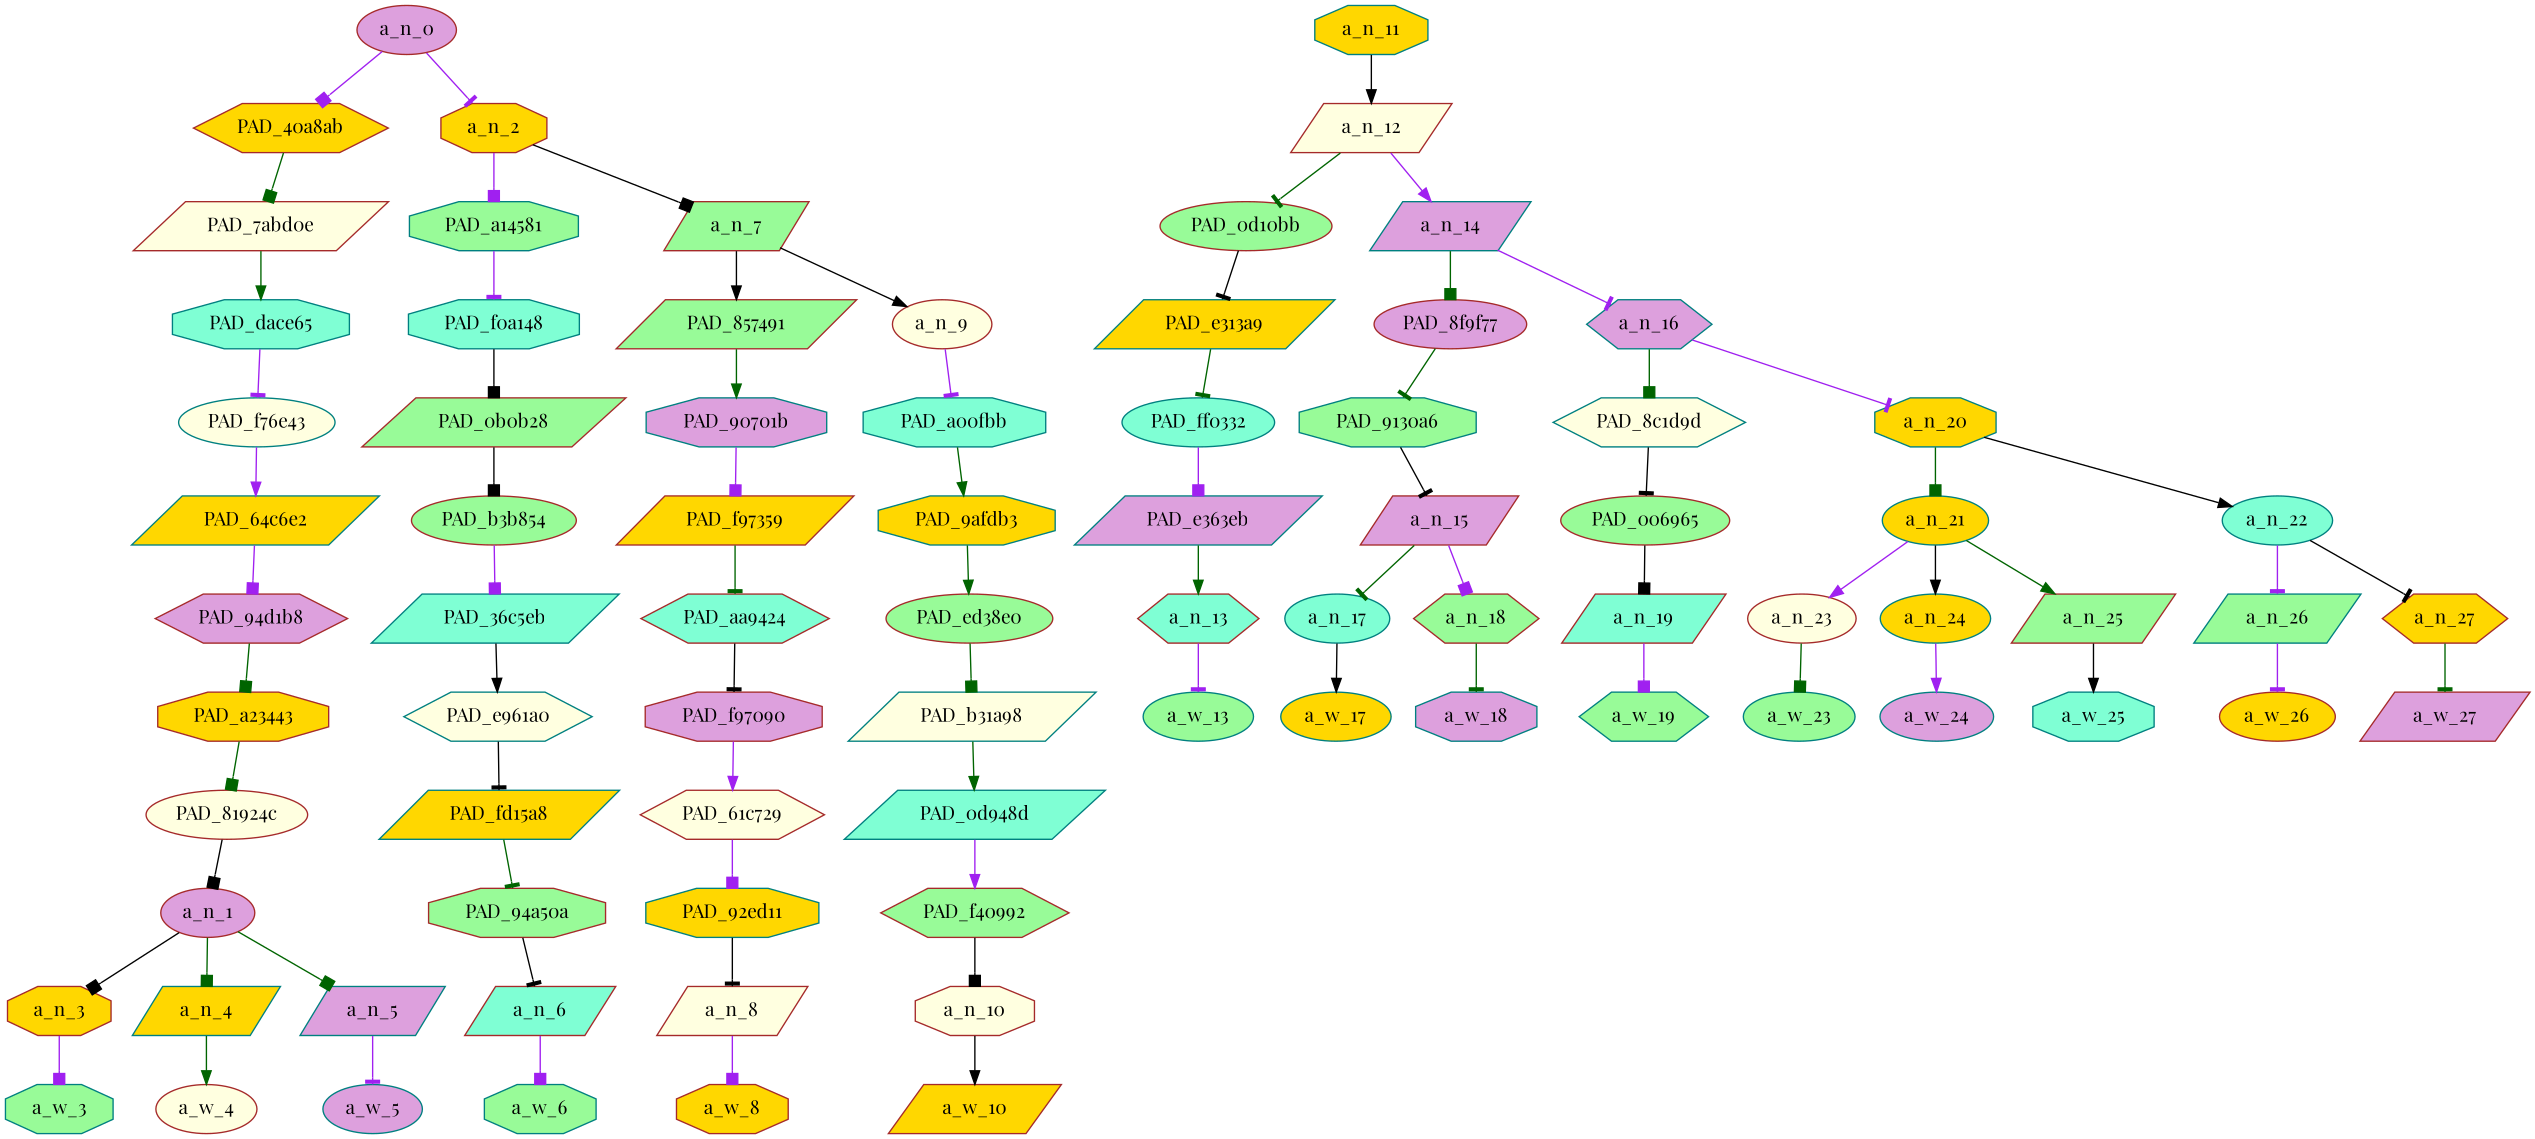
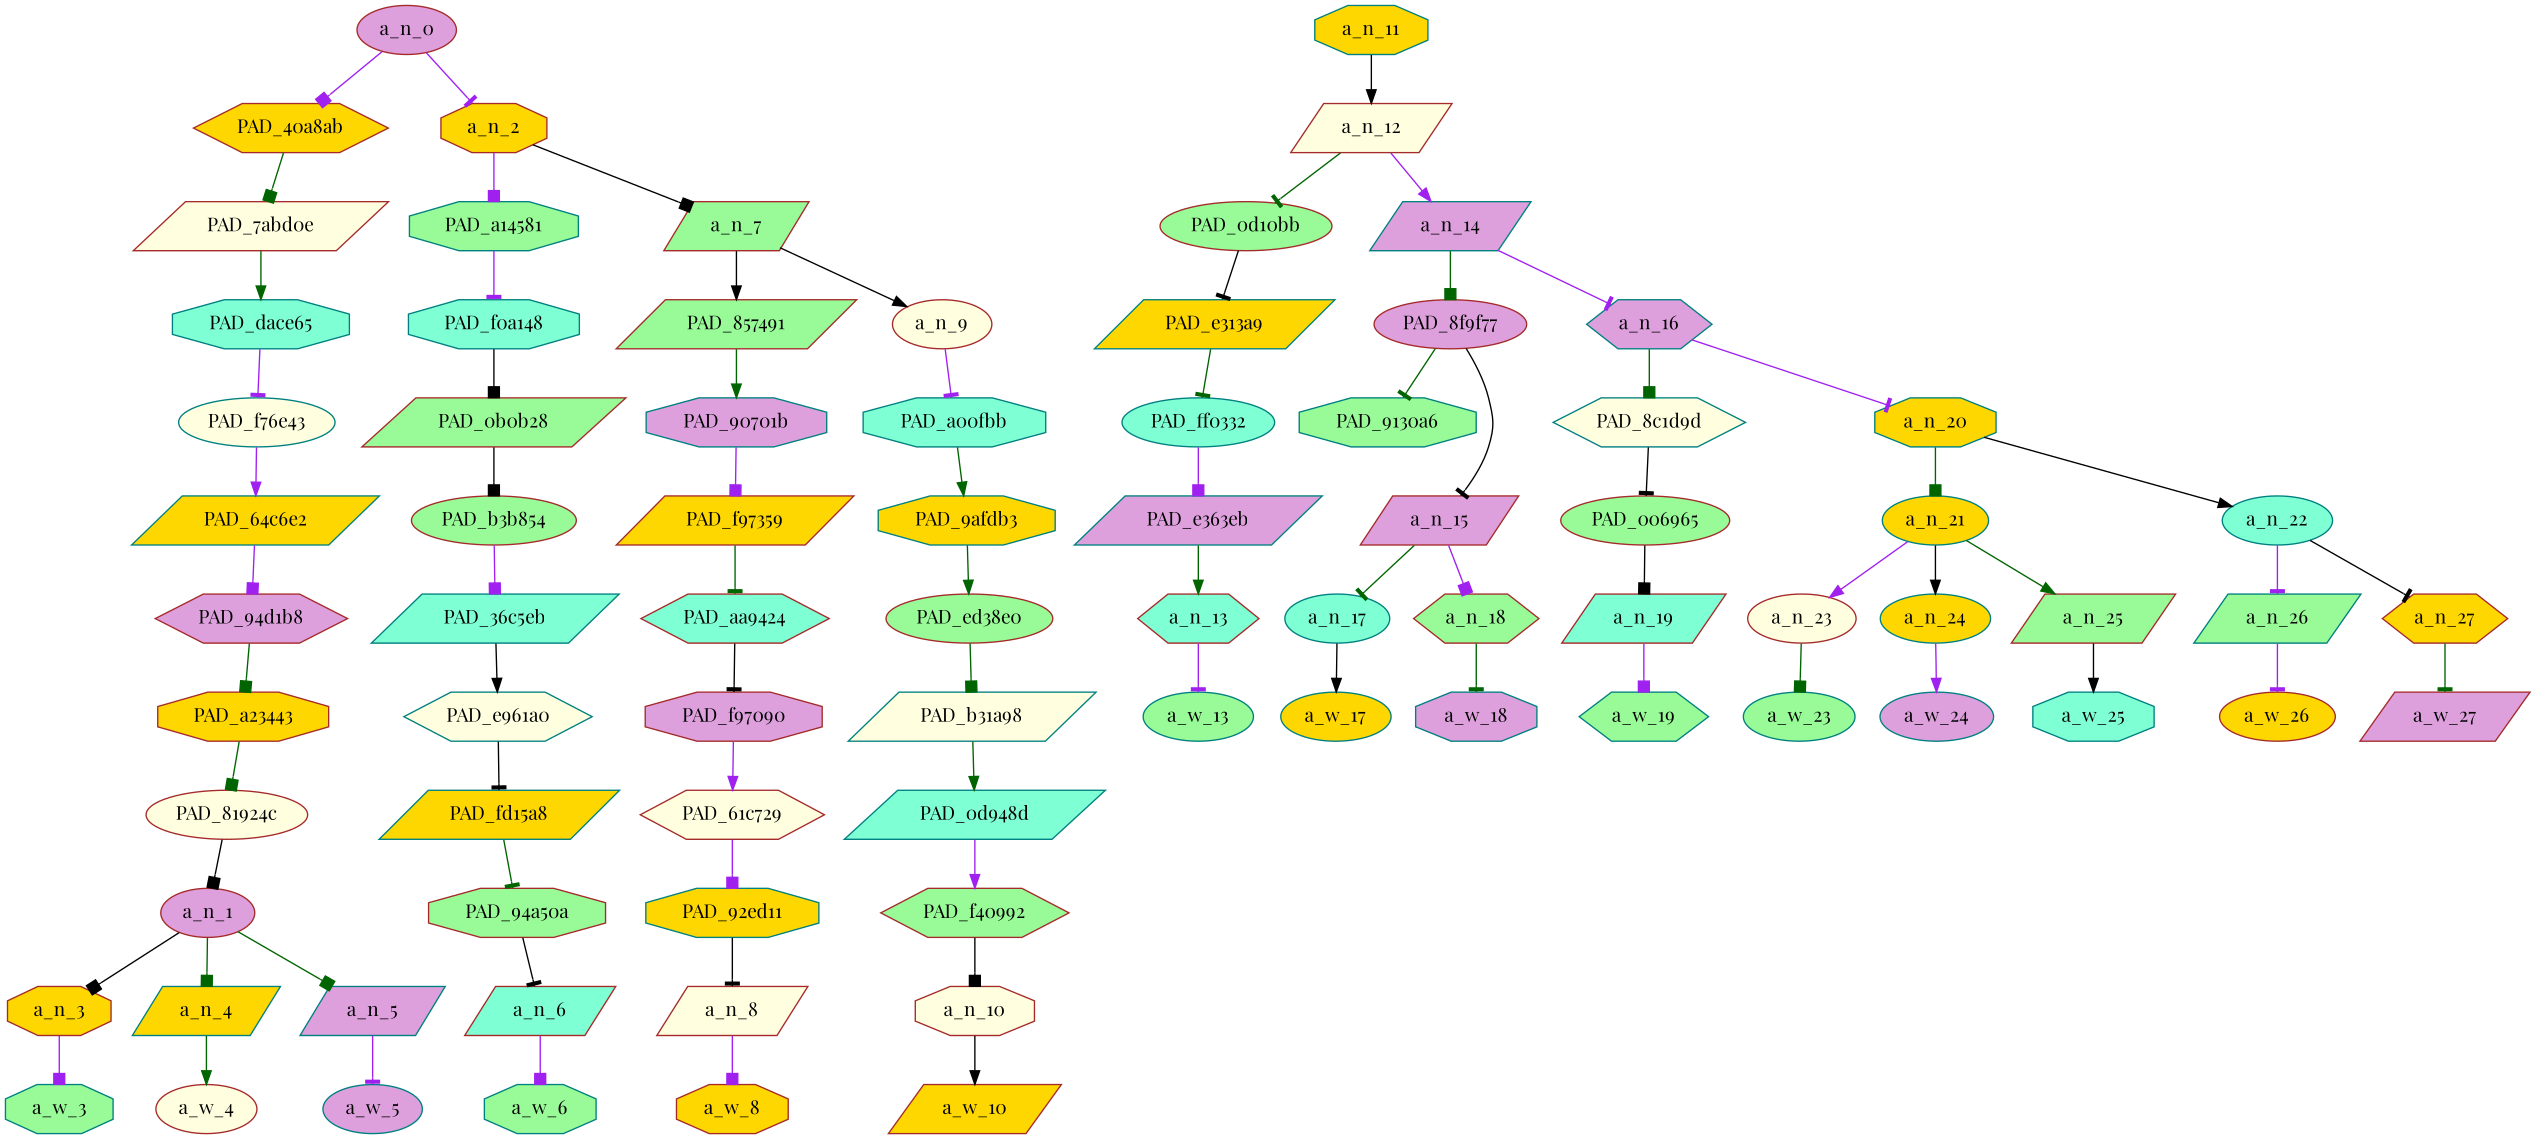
(1412, 469) -> (1493, 420)
